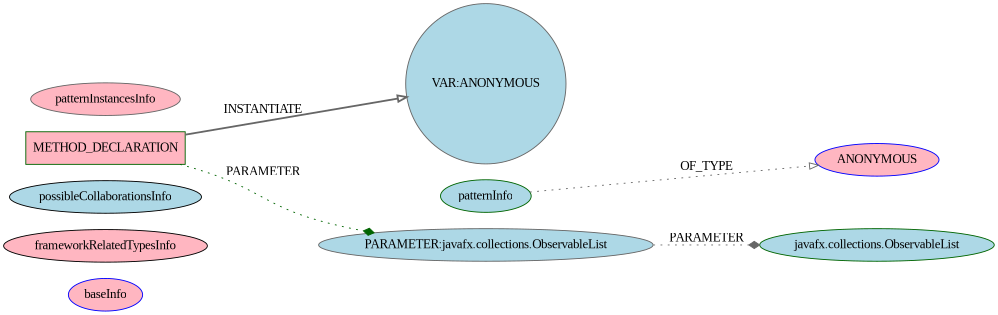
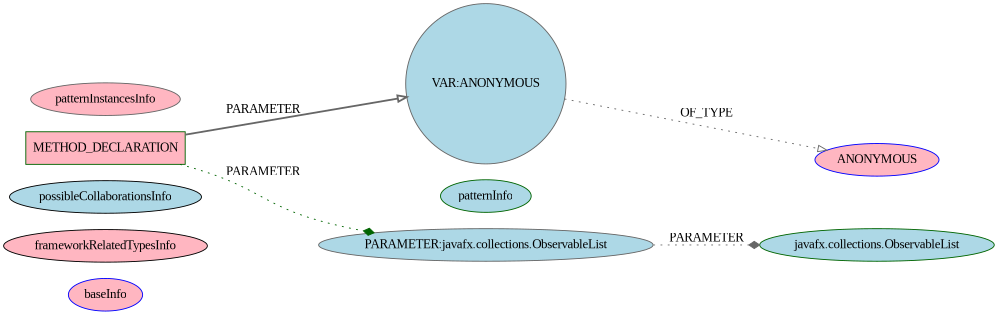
(263, 110) -> (263, 110)
(670, 179) -> (691, 124)
